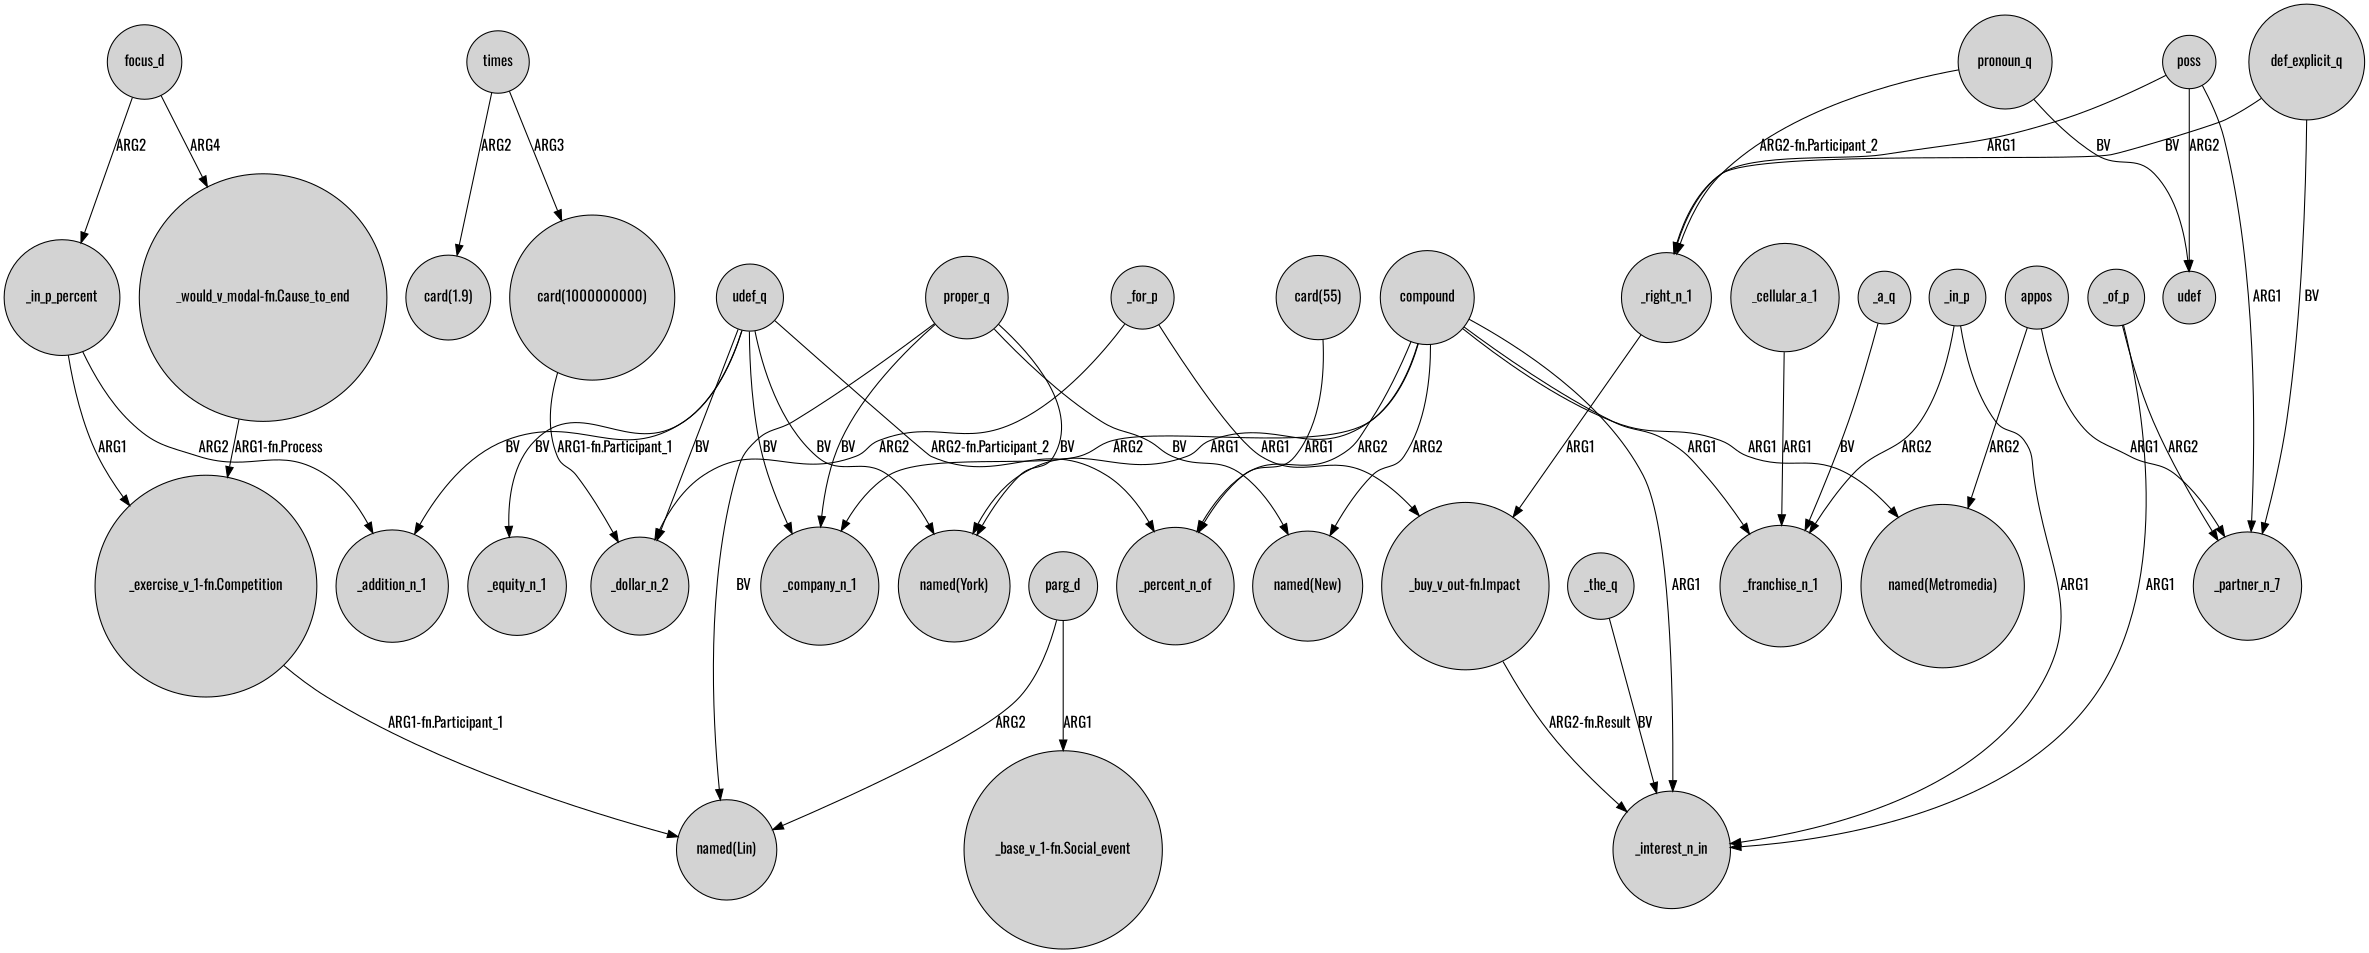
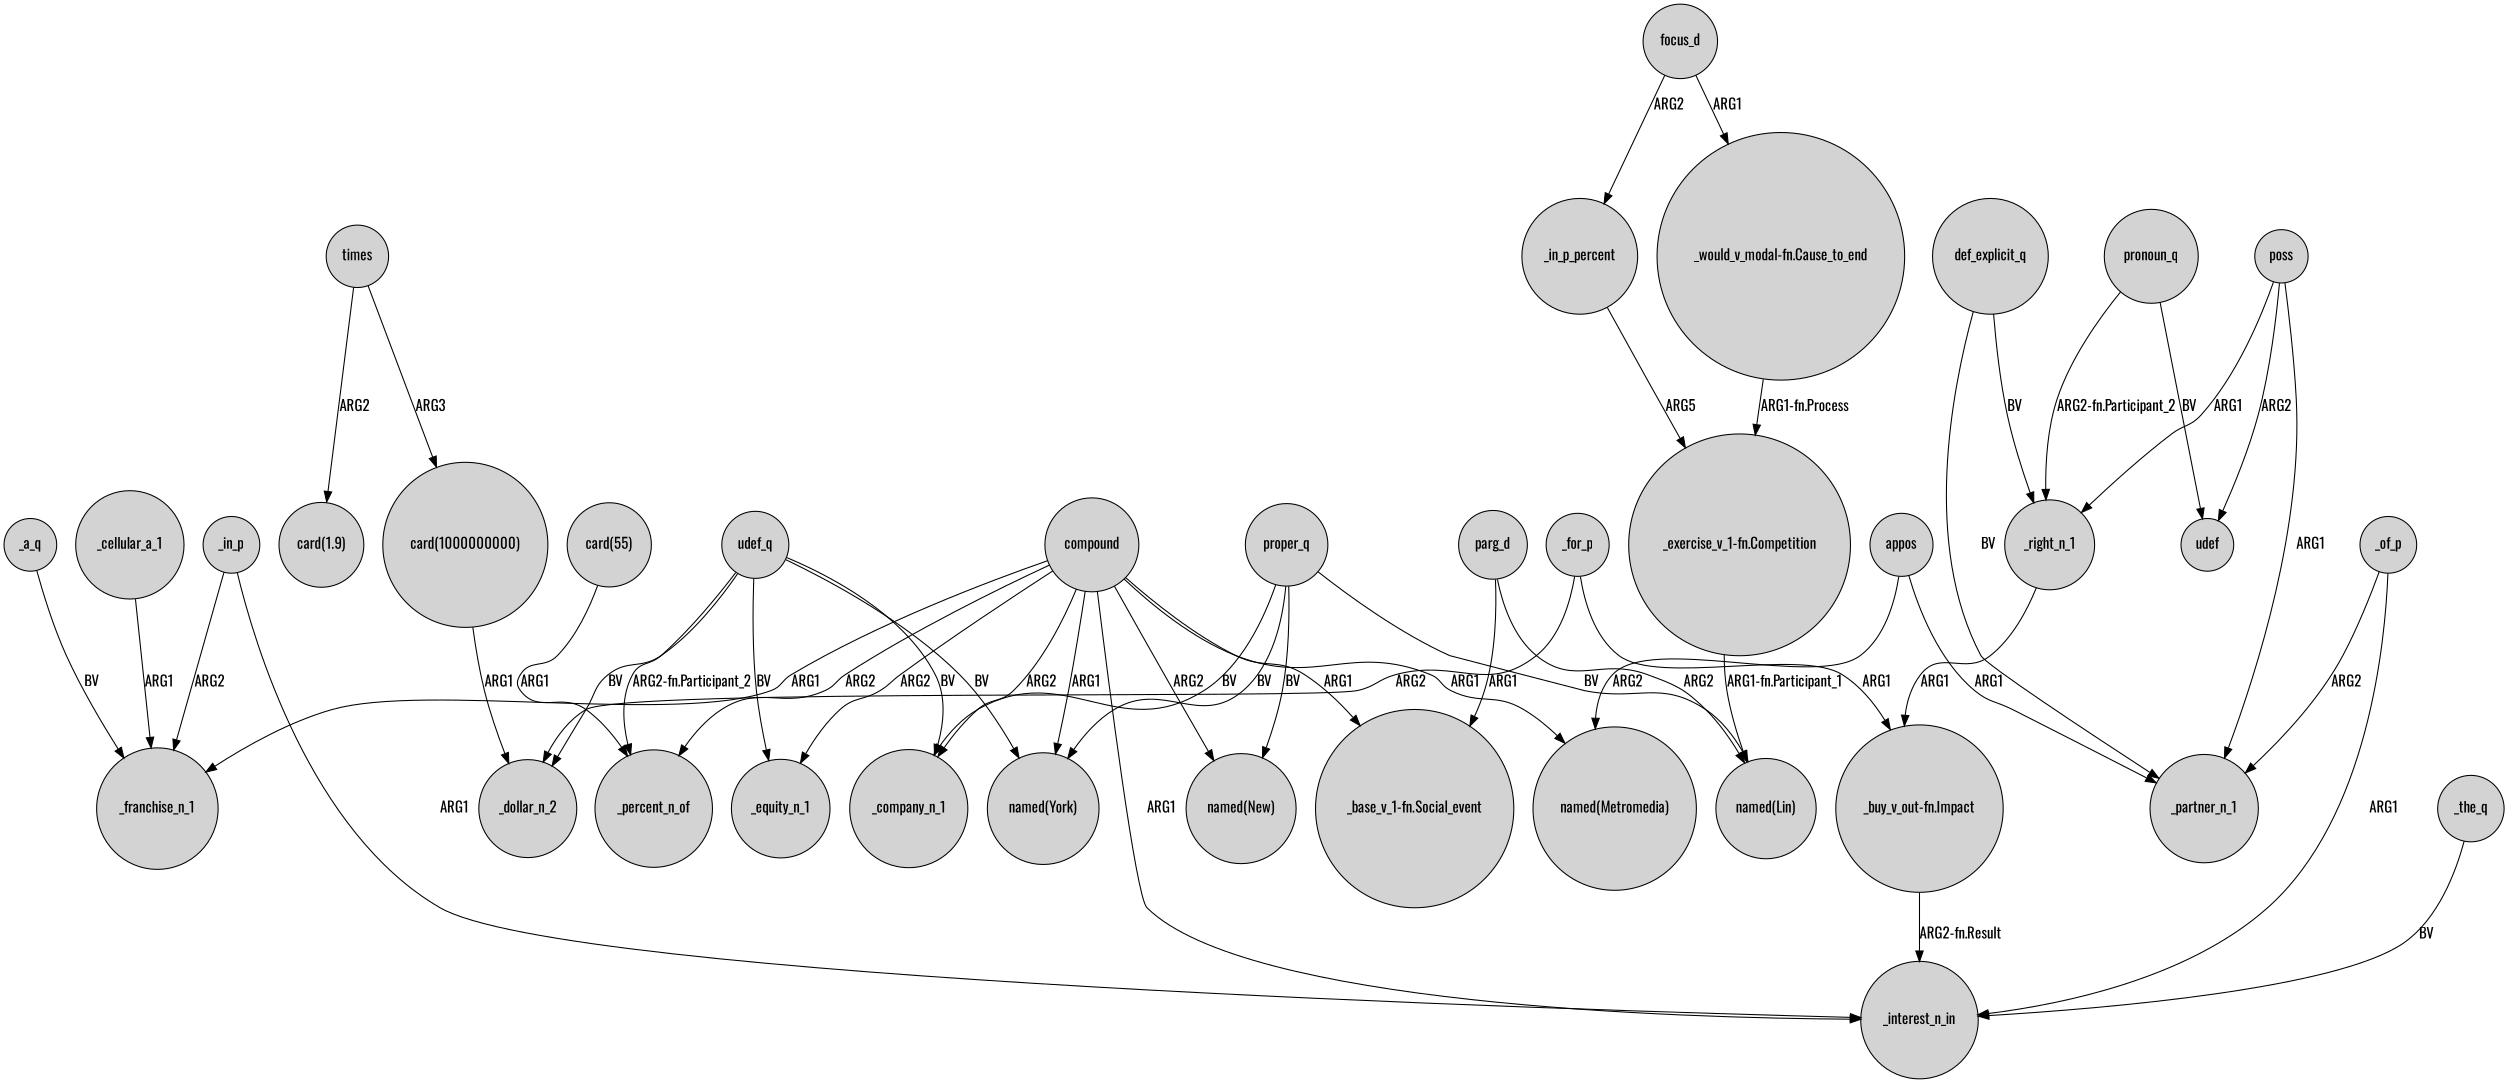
(205, 147) -> (1728, 105)
(113, 448) -> (1681, 407)
(615, 448) -> (499, 683)
(392, 586) -> none
(2247, 586) -> (2204, 809)
none -> (1236, 656)
none -> (918, 662)
